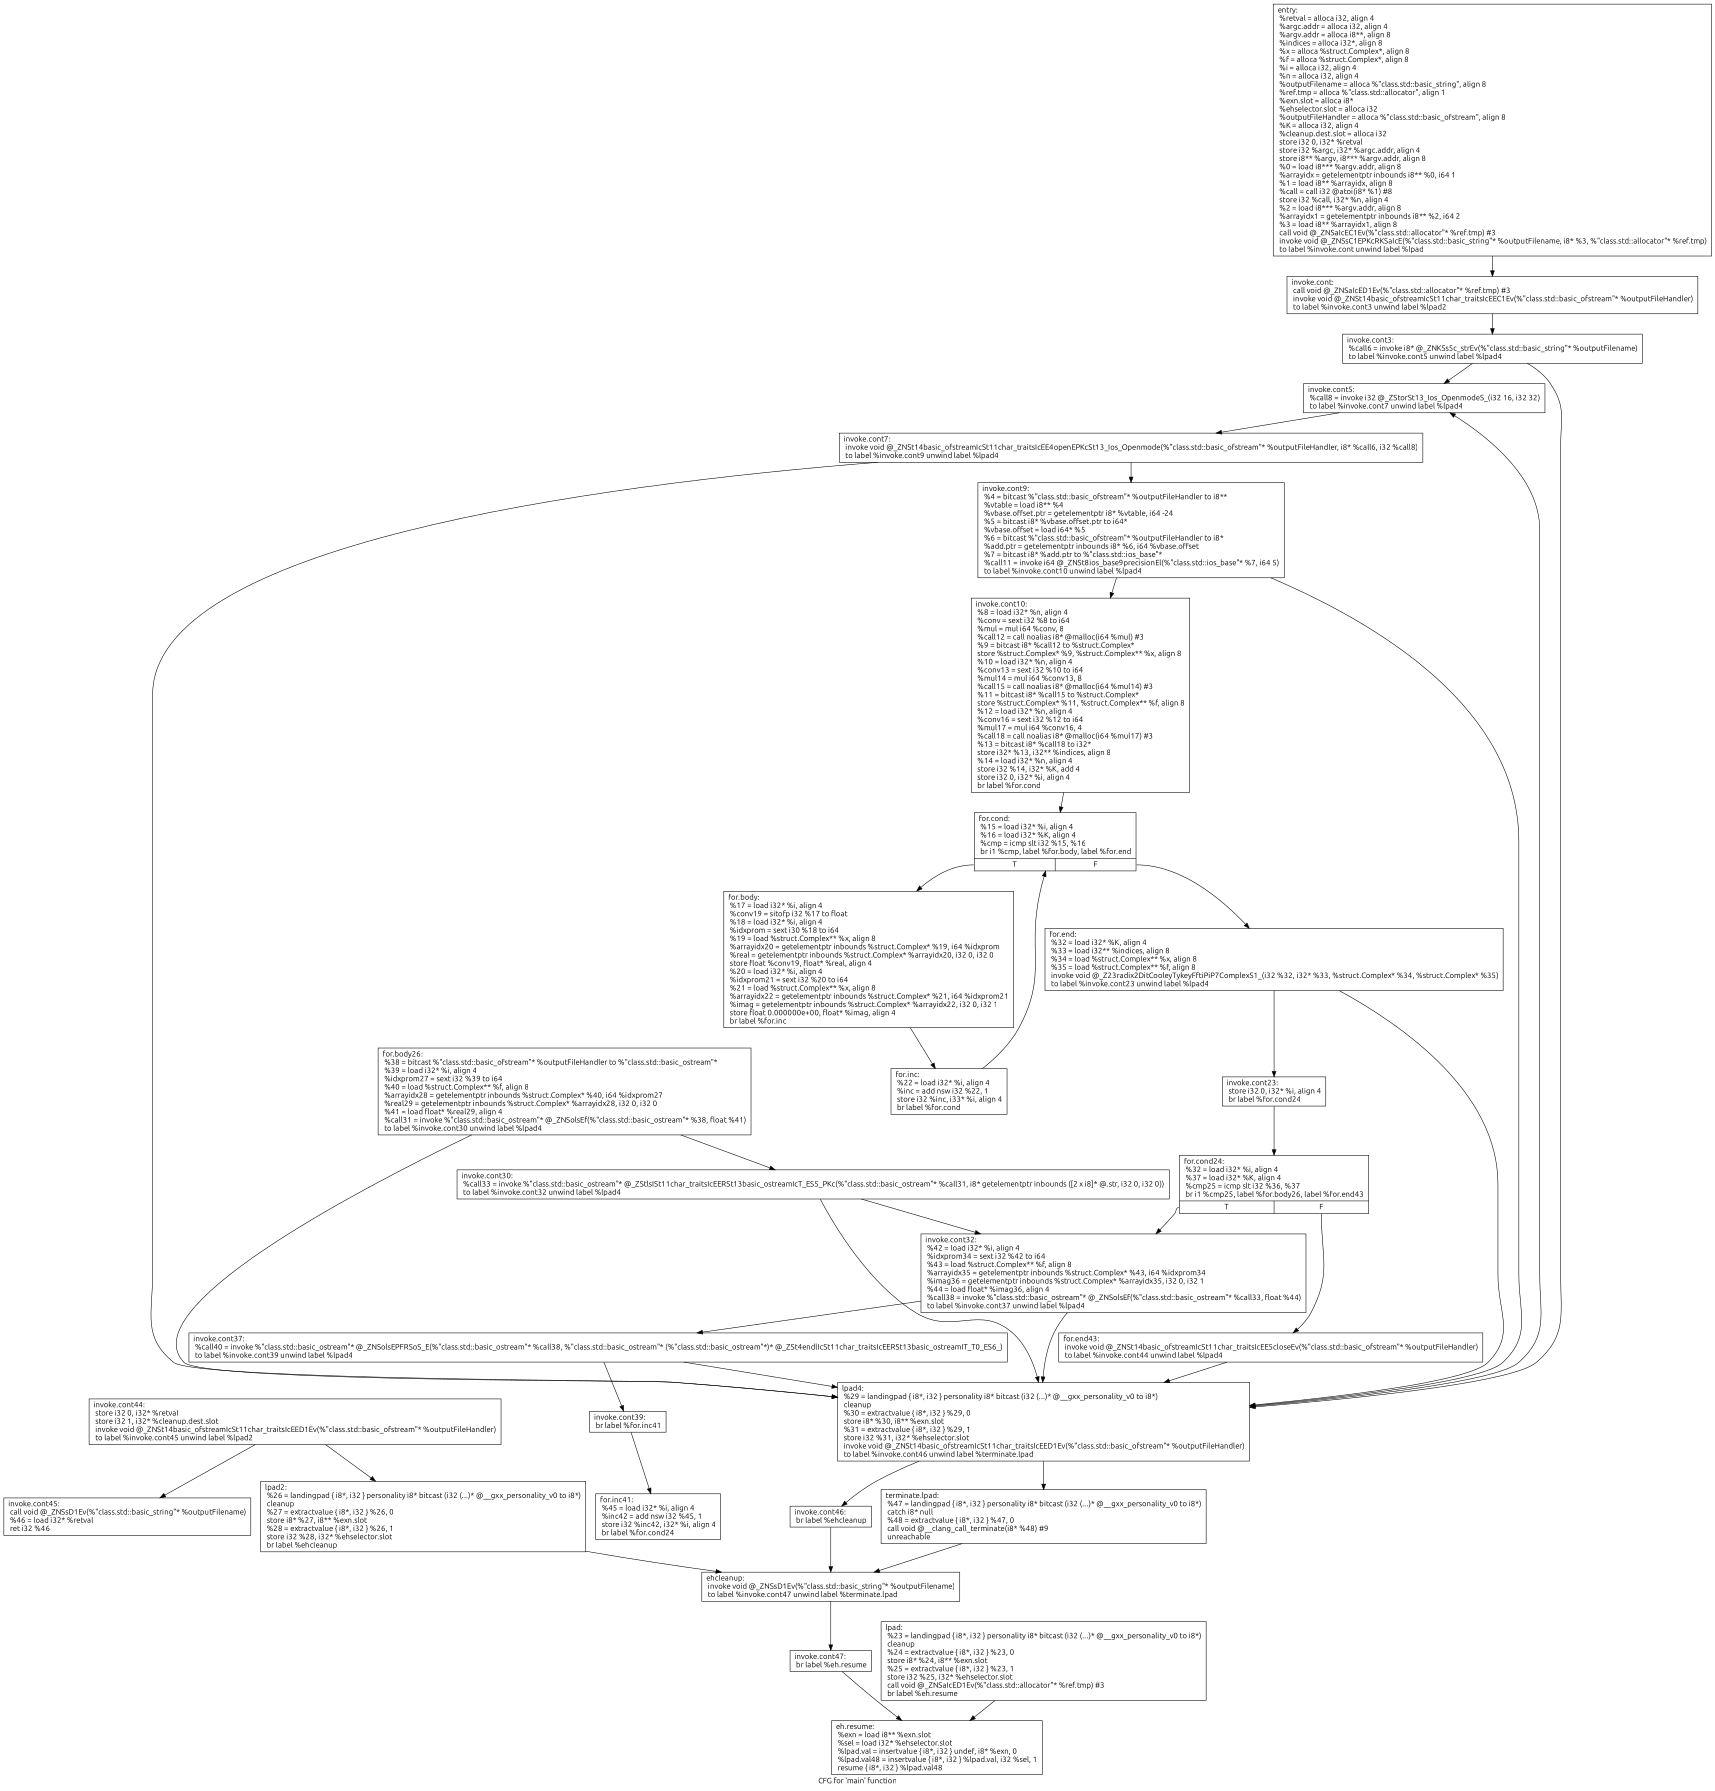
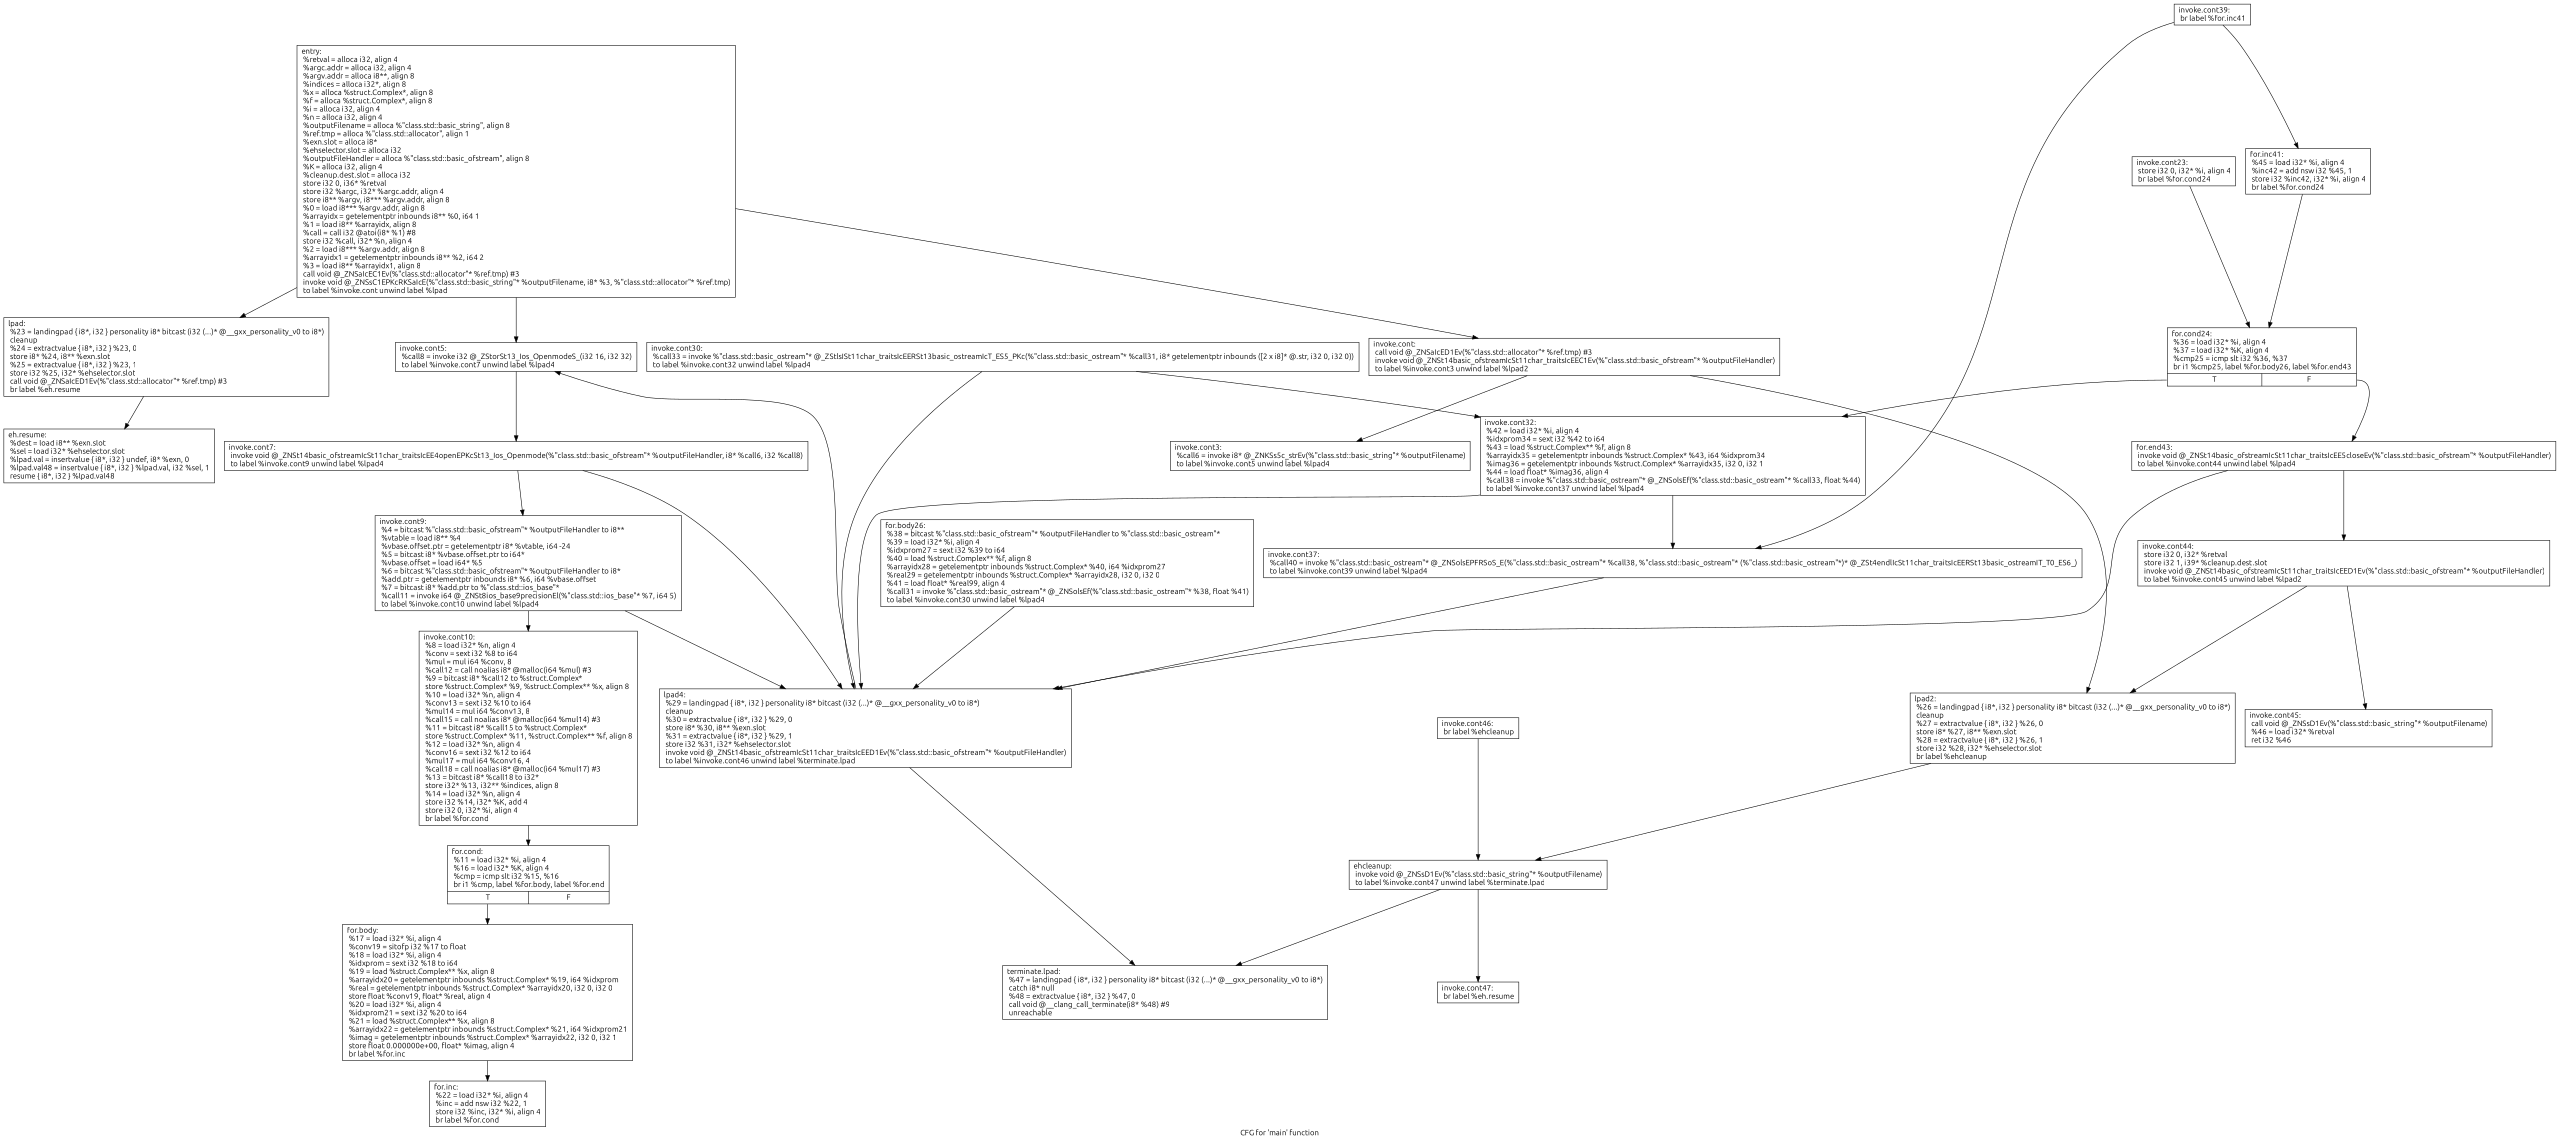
(1320, 142) -> (344, 183)
none -> (2286, 258)
none -> (271, 301)
(1461, 372) -> (516, 317)
none -> (1983, 450)
none -> (2344, 503)
(1026, 827) -> (499, 860)
(784, 930) -> (403, 963)
(1274, 959) -> none
(1034, 980) -> none
(1561, 1003) -> none
(949, 1099) -> (488, 1112)
(443, 1112) -> (945, 584)
(725, 1151) -> none
(1231, 1170) -> (2219, 342)
(613, 1385) -> (1990, 304)
(156, 1421) -> (2205, 563)
(881, 1479) -> none
(921, 1557) -> (1341, 926)
(869, 1695) -> none
(884, 1735) -> (57, 443)
